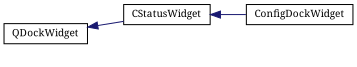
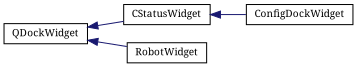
none -> (167, 53)
